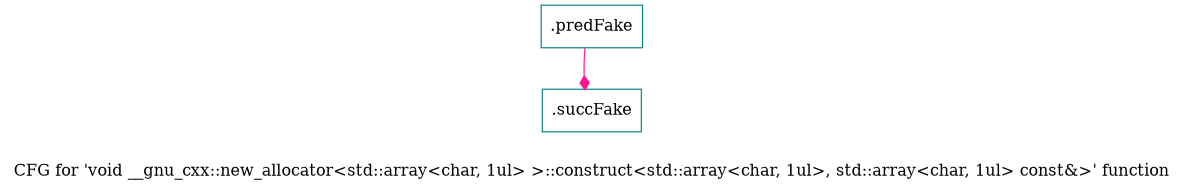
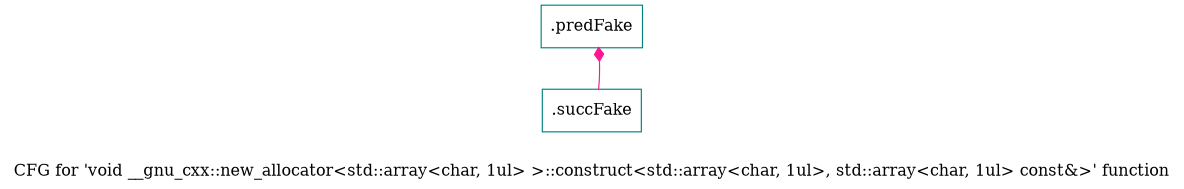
(584, 62) -> (599, 76)
